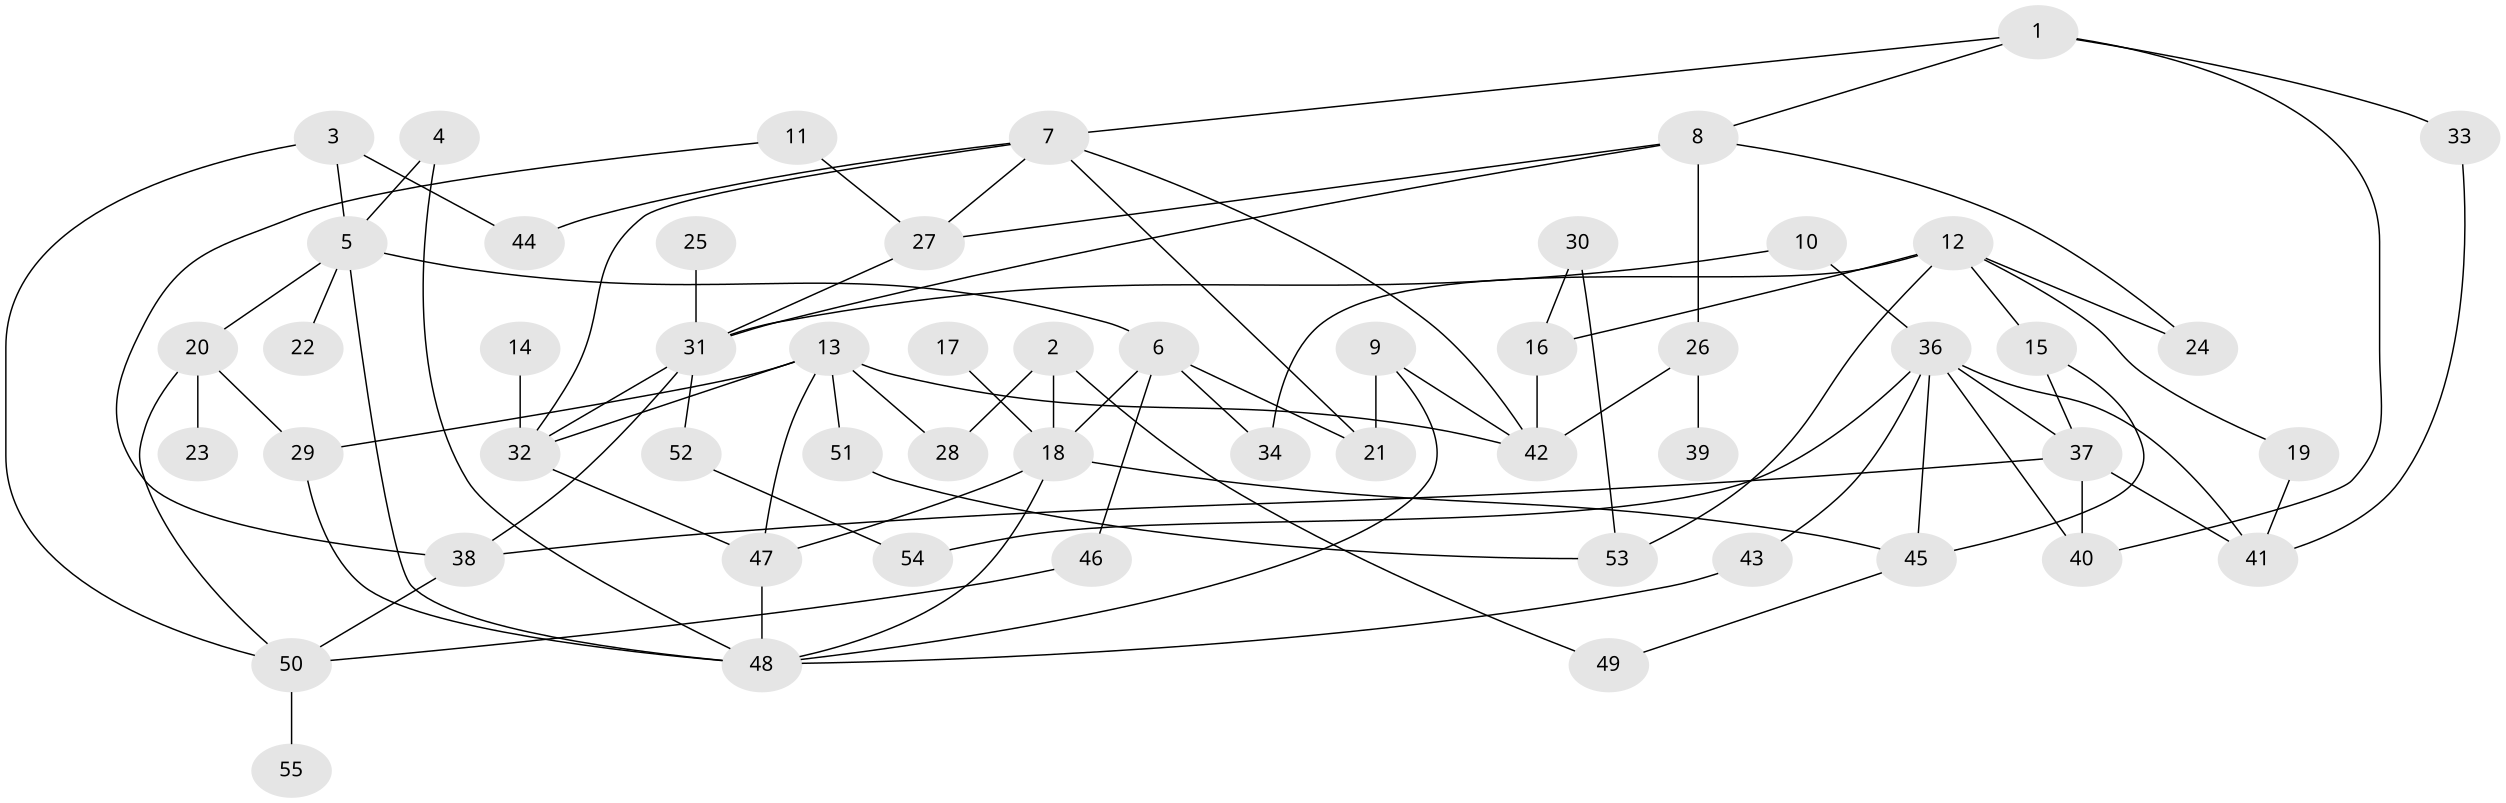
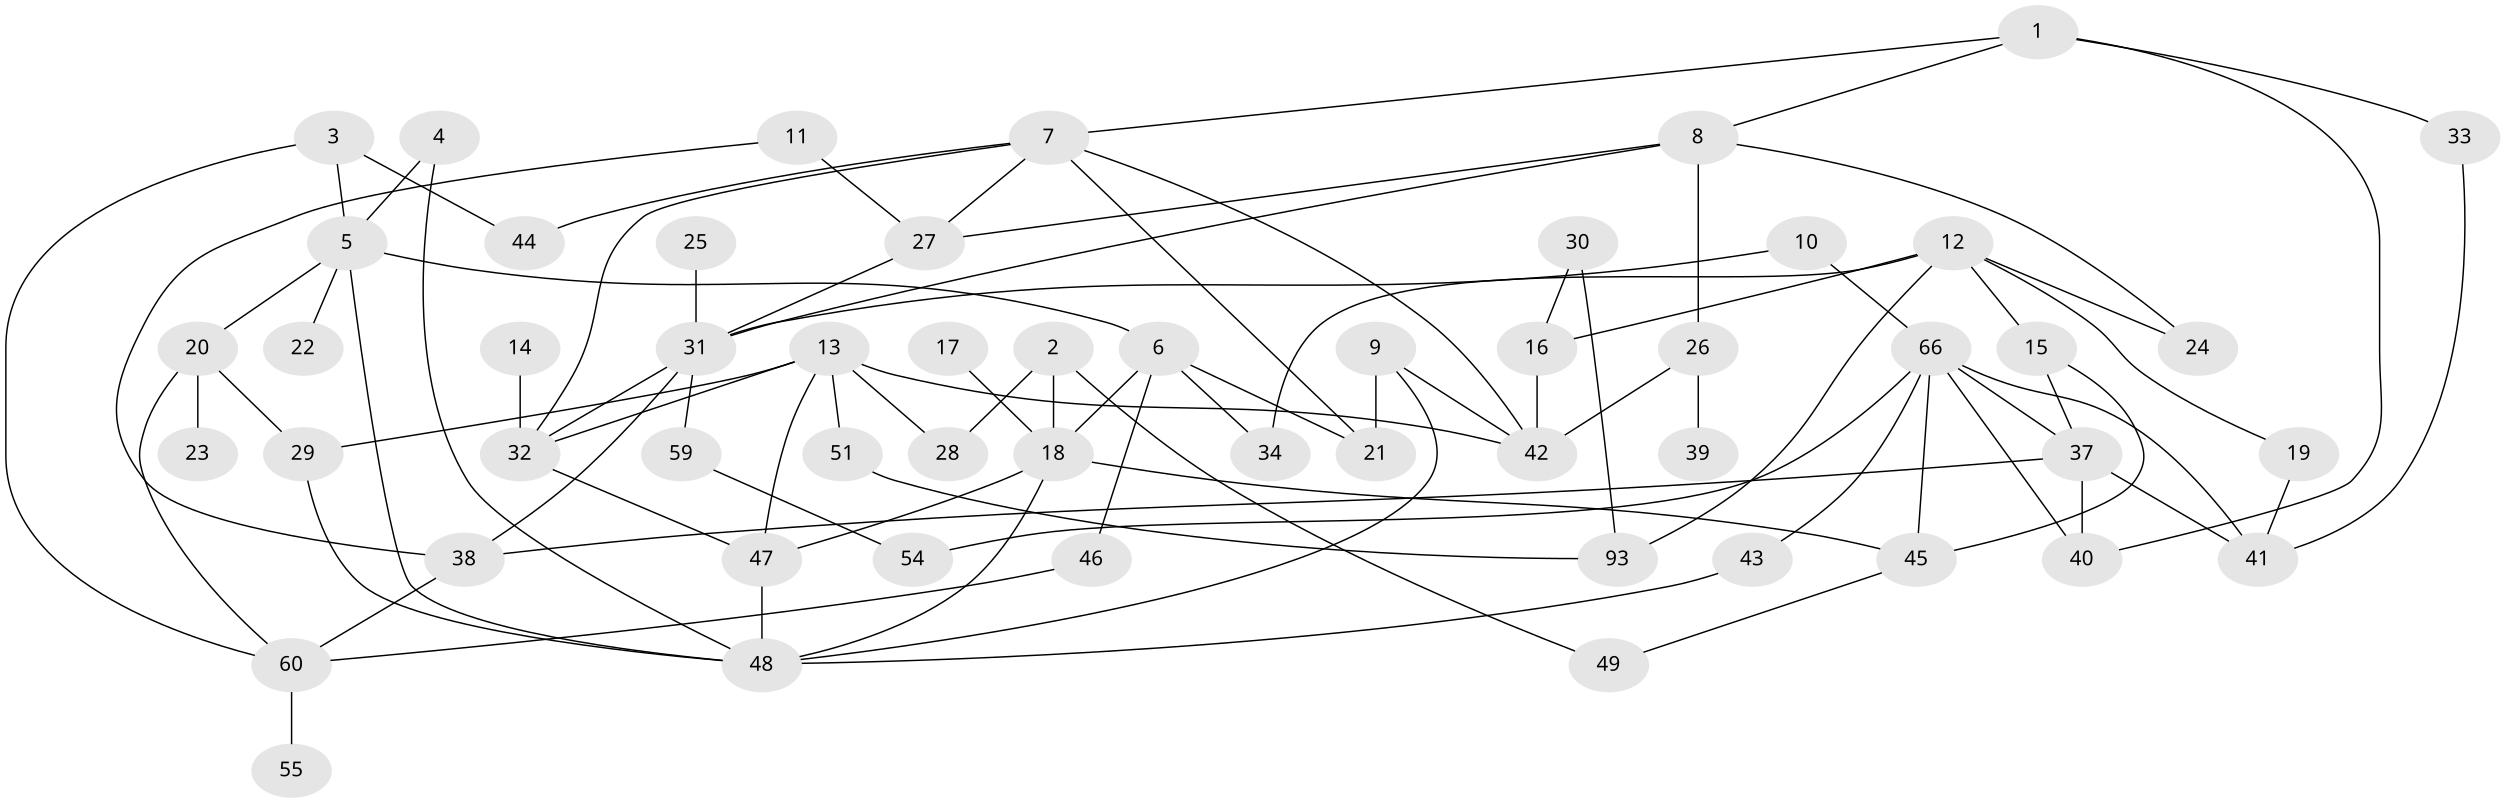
(1931, 349) -> (1931, 349)
(681, 454) -> (681, 454)
(1618, 560) -> (1618, 560)
(292, 665) -> (292, 665)
